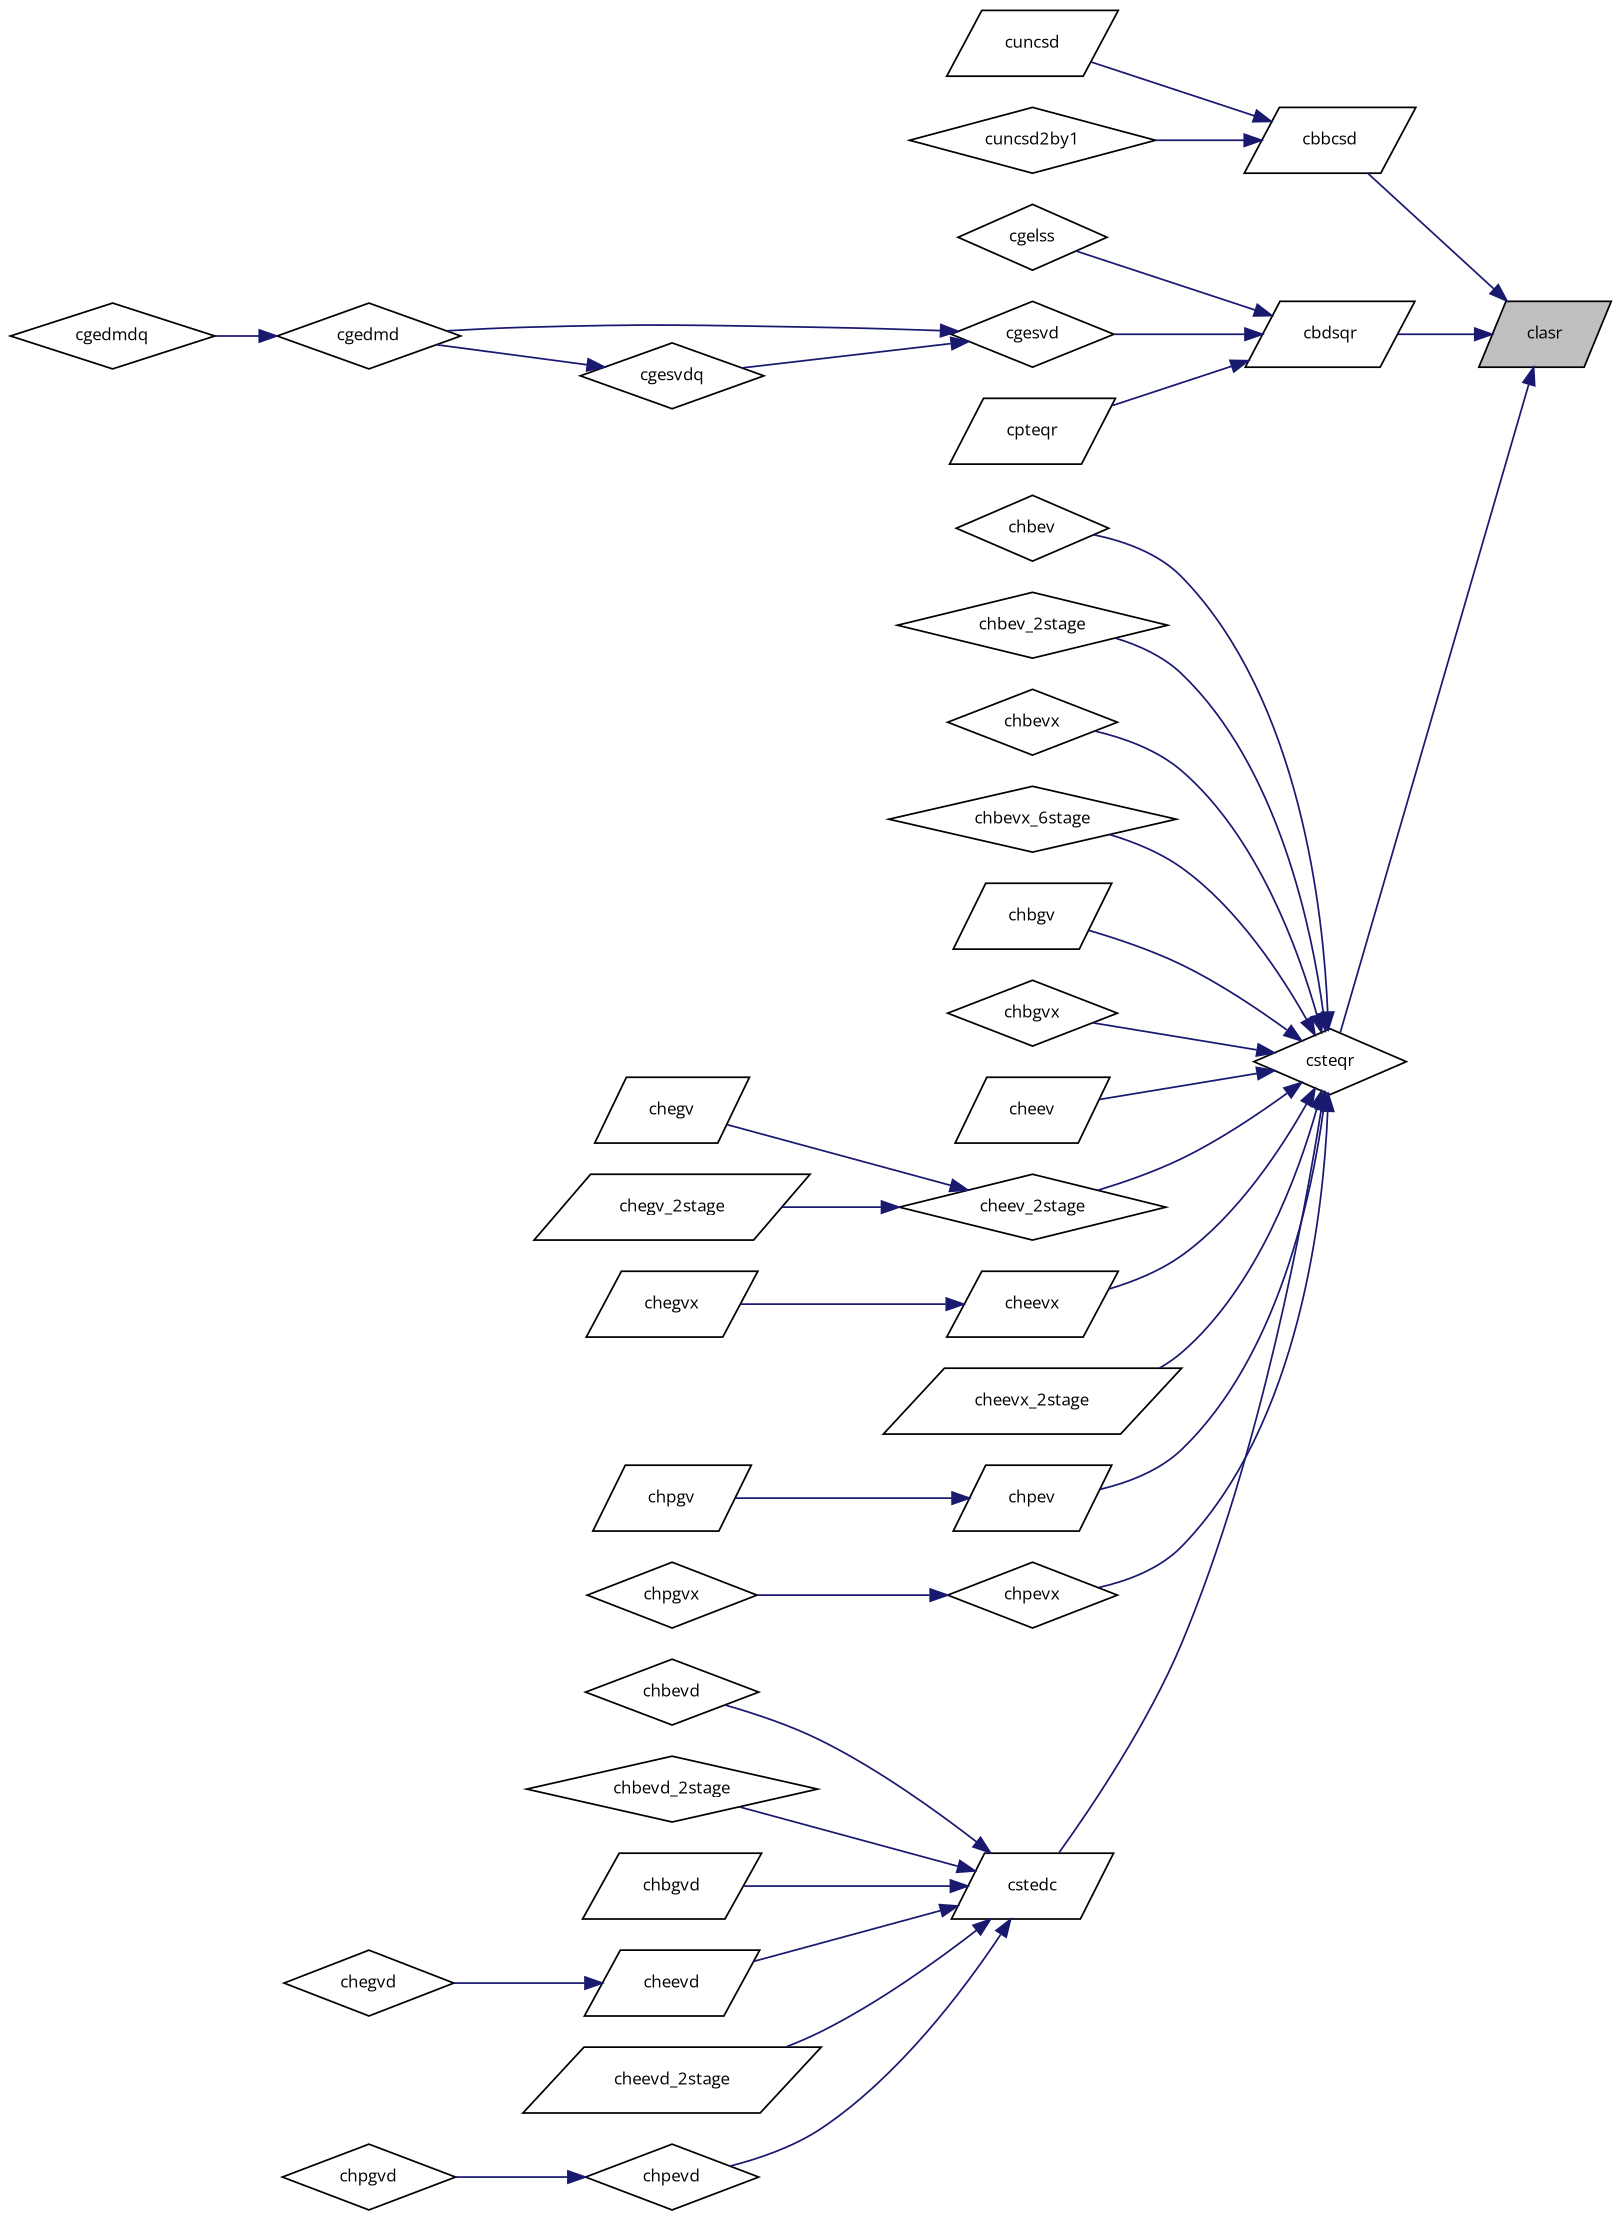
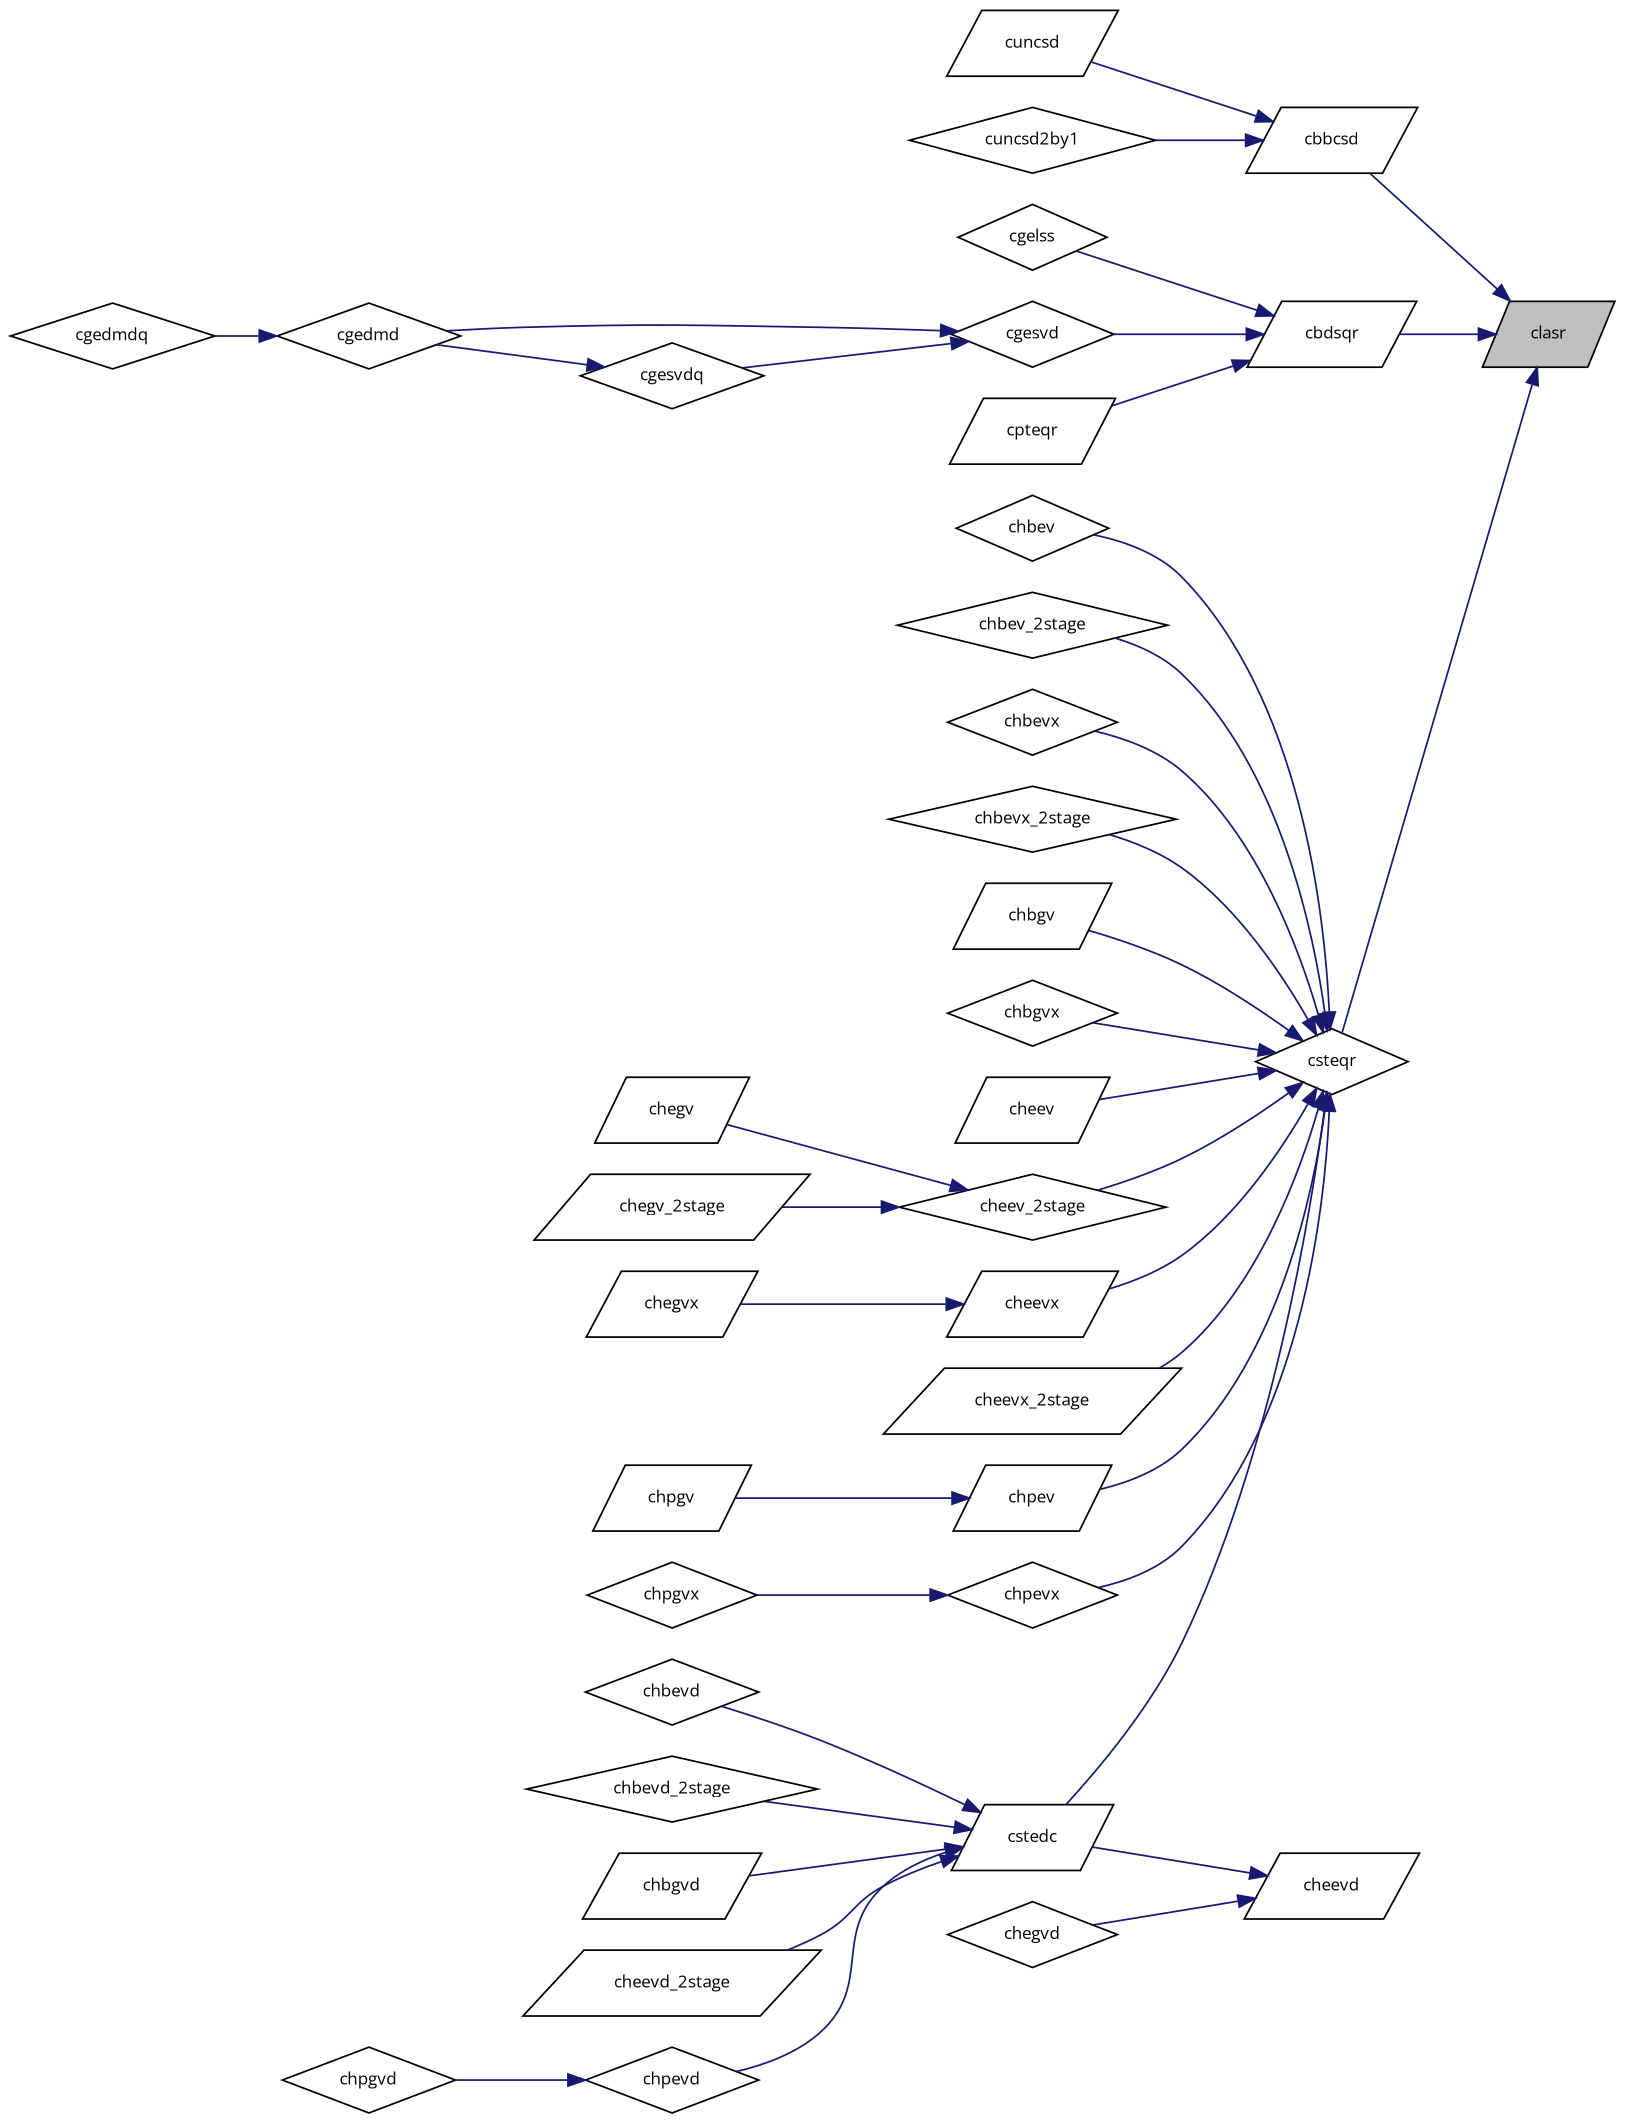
(1032, 819) -> (1032, 819)
(847, 1936) -> (1171, 1860)
